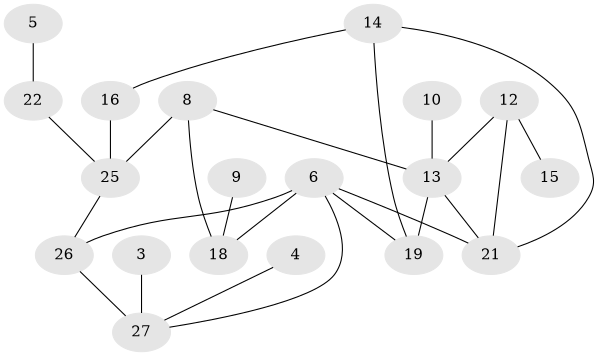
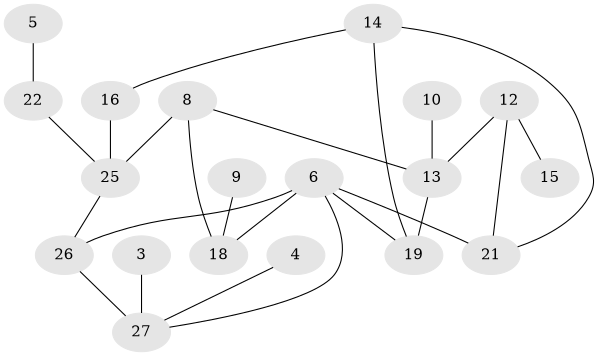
(462, 217) -> none
